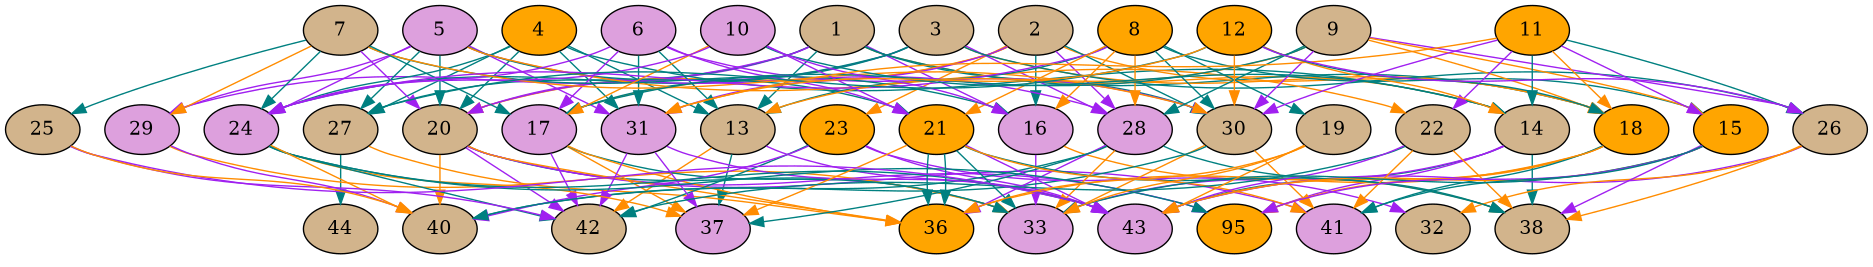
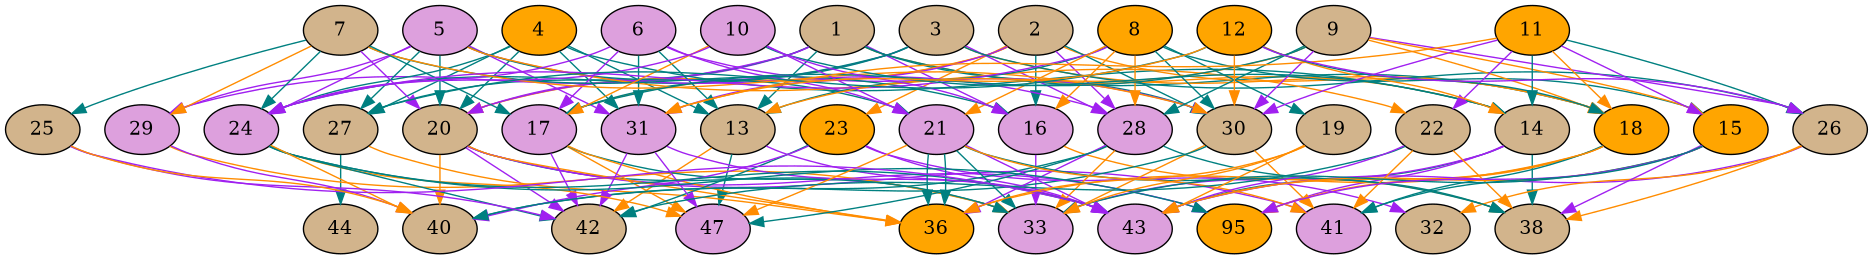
(936, 130) -> (936, 130)
(713, 229) -> (713, 229)
